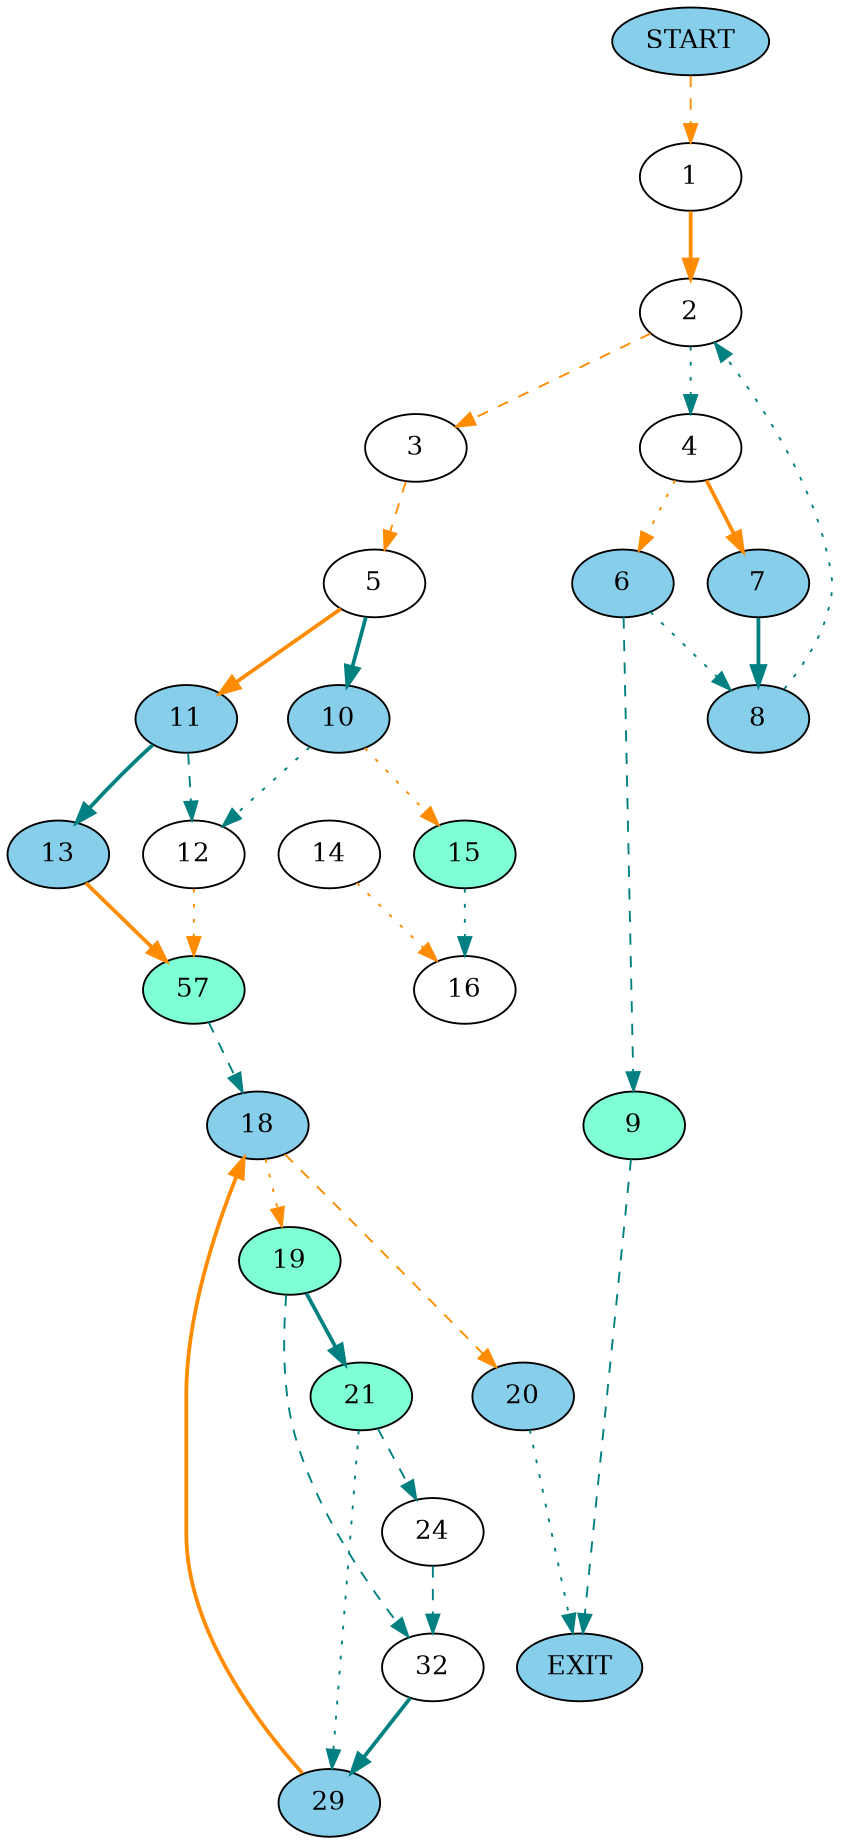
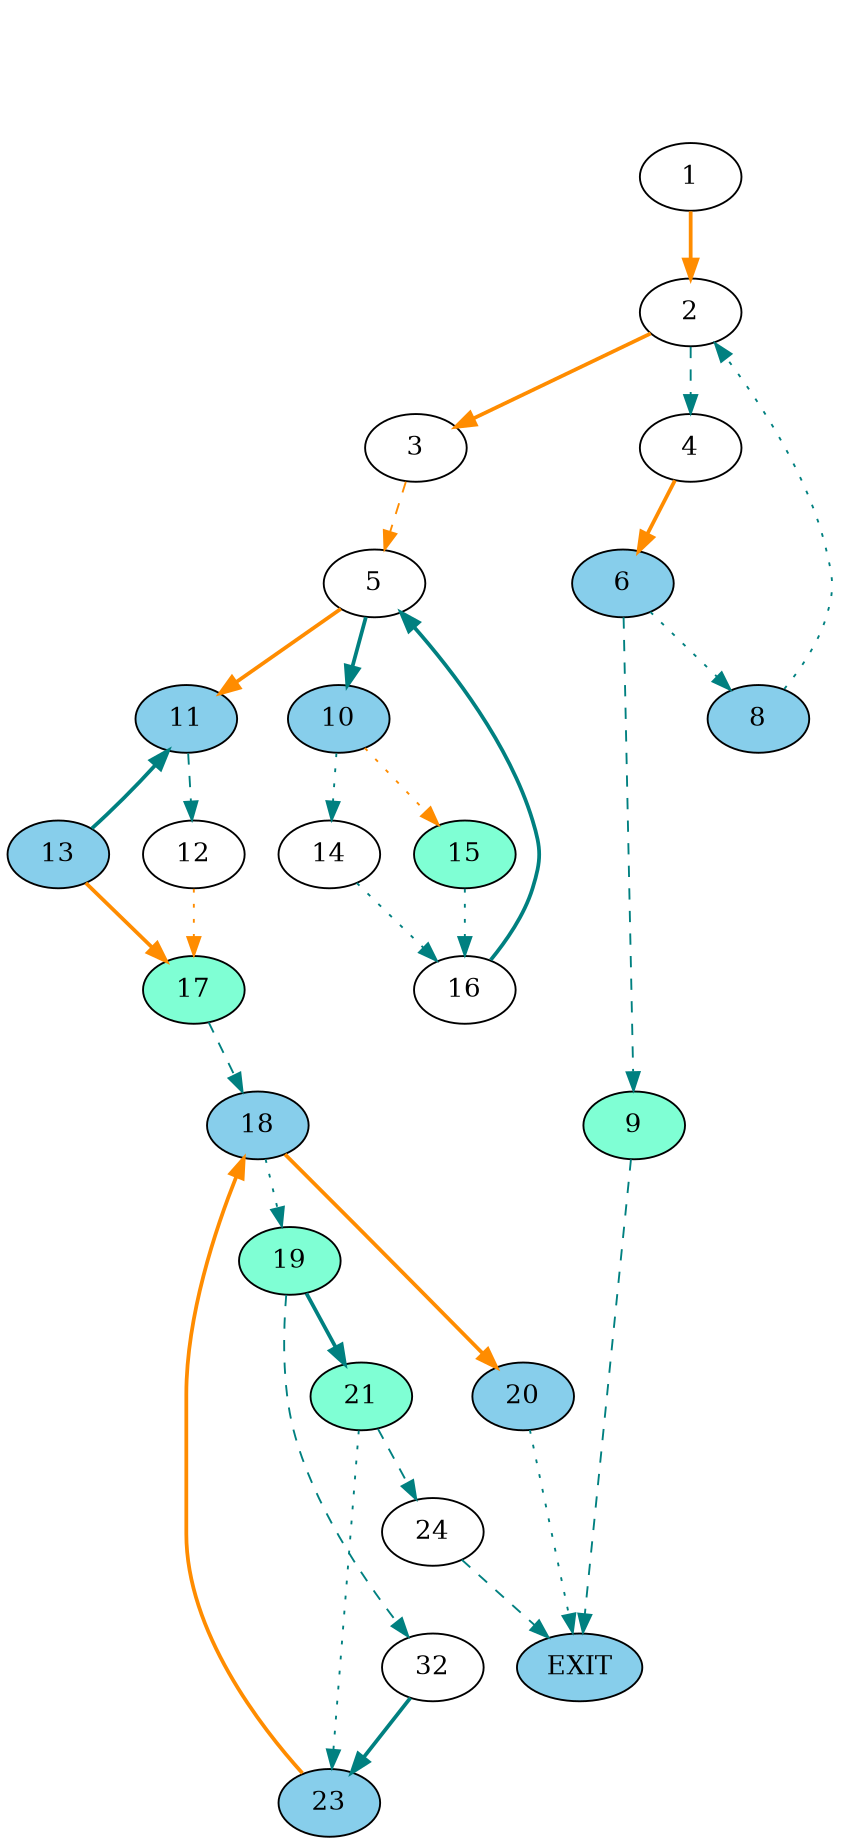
(691, 41) -> none
(691, 371) -> (691, 371)
(562, 376) -> (562, 376)
(661, 507) -> (661, 507)
(758, 583) -> none
(120, 776) -> (124, 798)
(273, 780) -> (335, 777)
none -> (519, 785)
(390, 915) -> (390, 915)
(194, 990) -> (194, 990)
(272, 1184) -> (272, 1184)
(384, 1254) -> (384, 1254)
(433, 1590) -> (498, 1592)
(329, 1803) -> (329, 1803)
